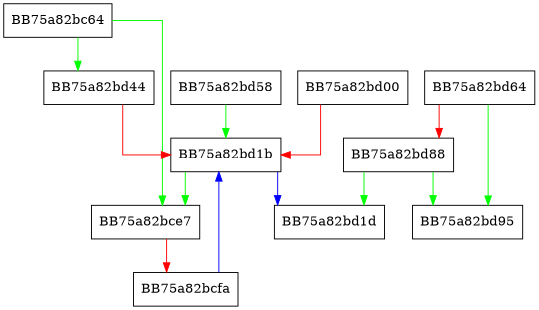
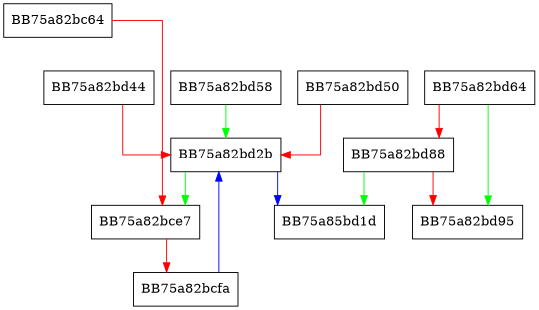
(78, 49) -> none
(162, 83) -> (162, 83)
(353, 88) -> (353, 88)
(226, 155) -> (226, 155)
(433, 184) -> (433, 184)
(329, 222) -> (329, 222)
